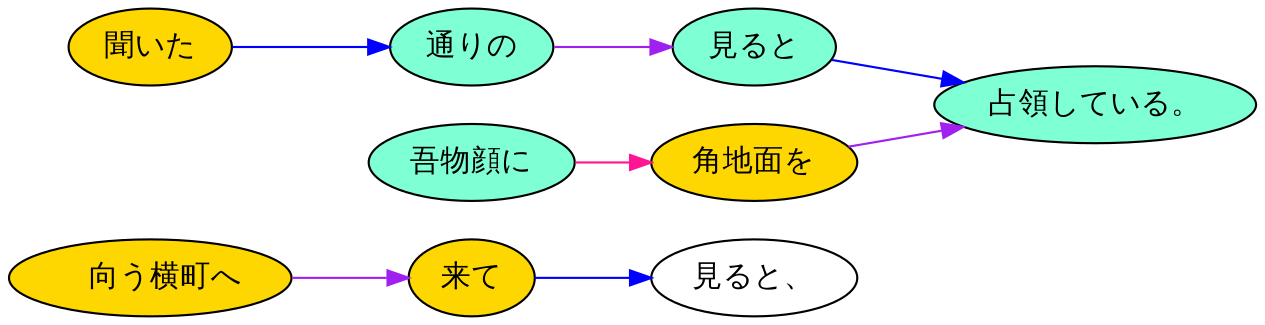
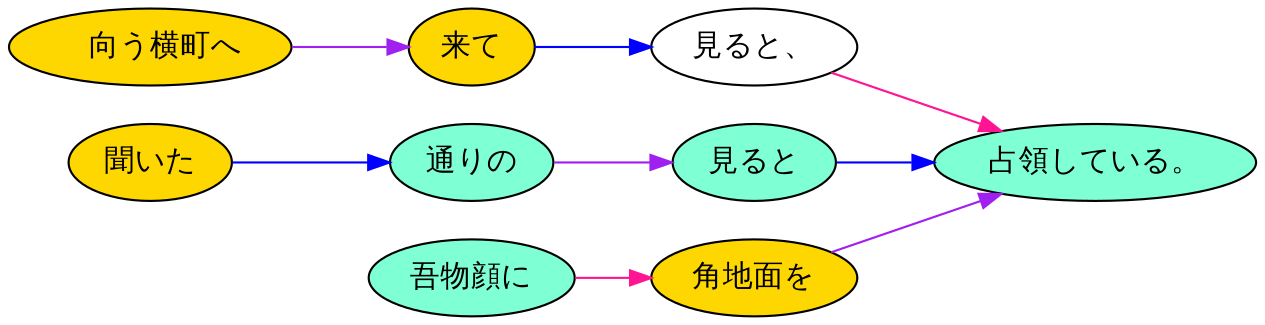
none -> (906, 98)
